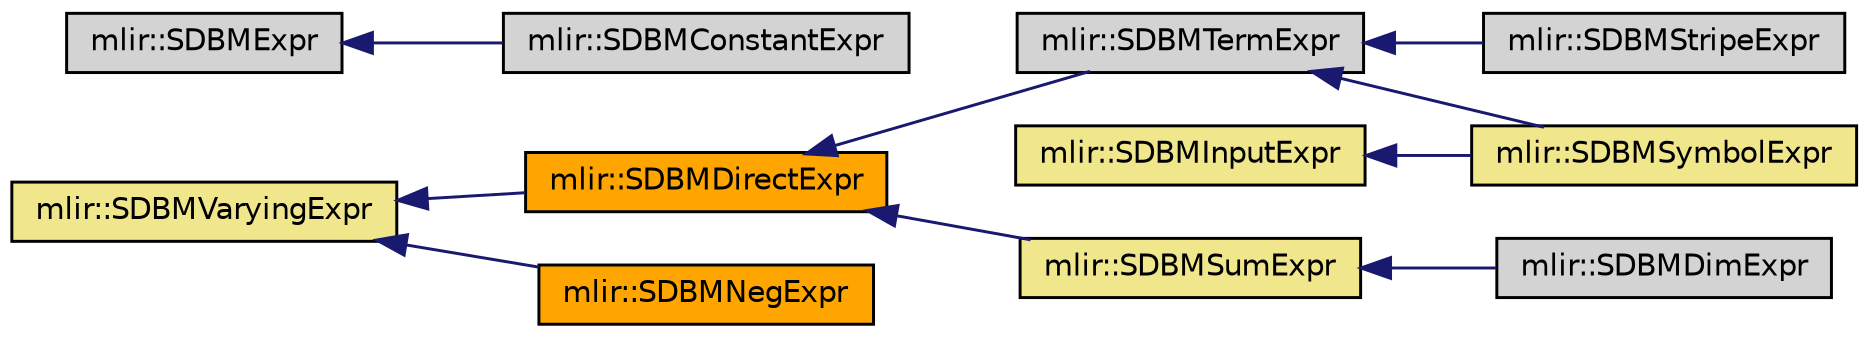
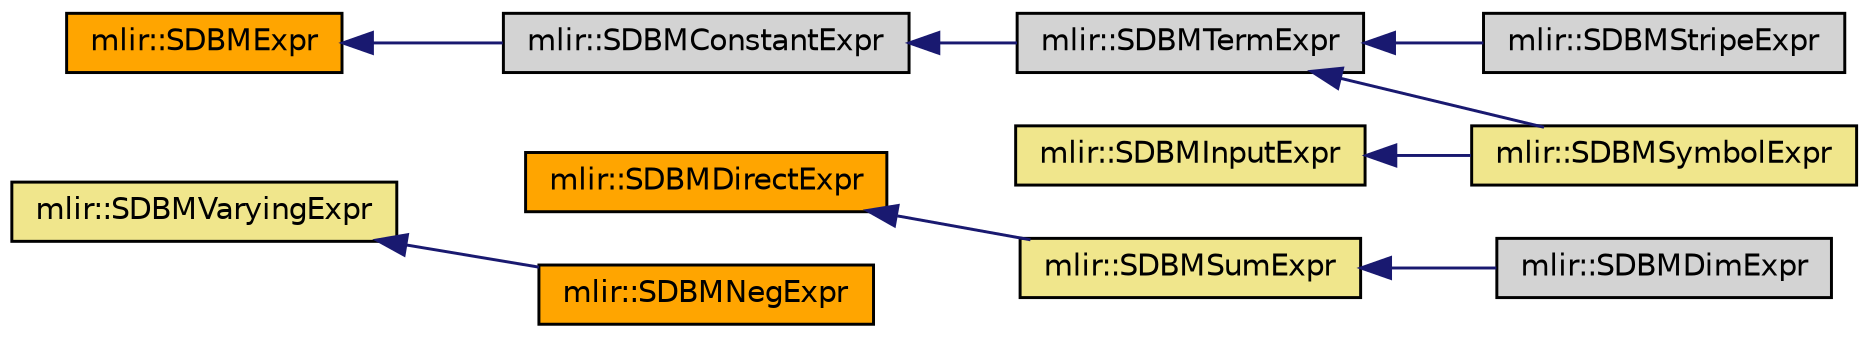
(204, 43) -> (204, 43)
(963, 108) -> (978, 43)
(476, 196) -> none
